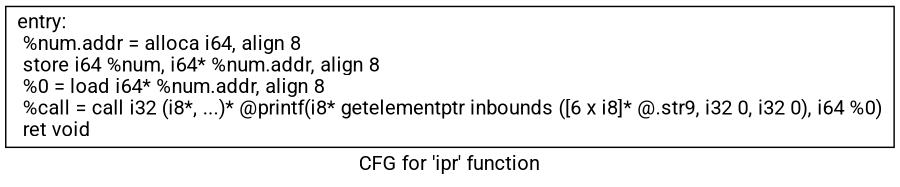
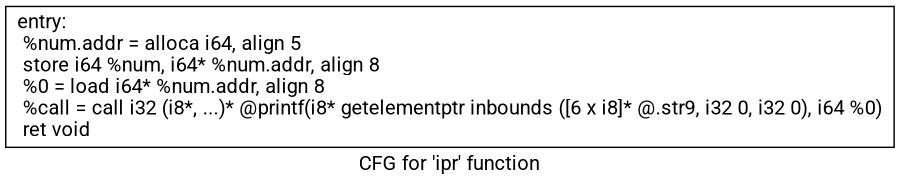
(160, 44) -> (160, 44)
